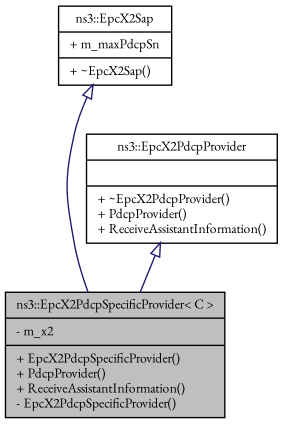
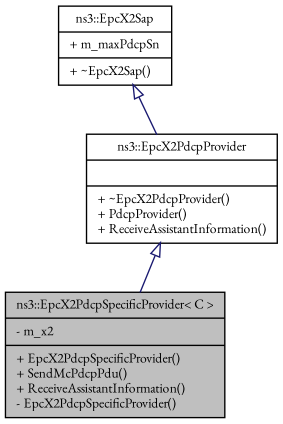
(67, 195) -> (148, 116)
(61, 373) -> (72, 373)
